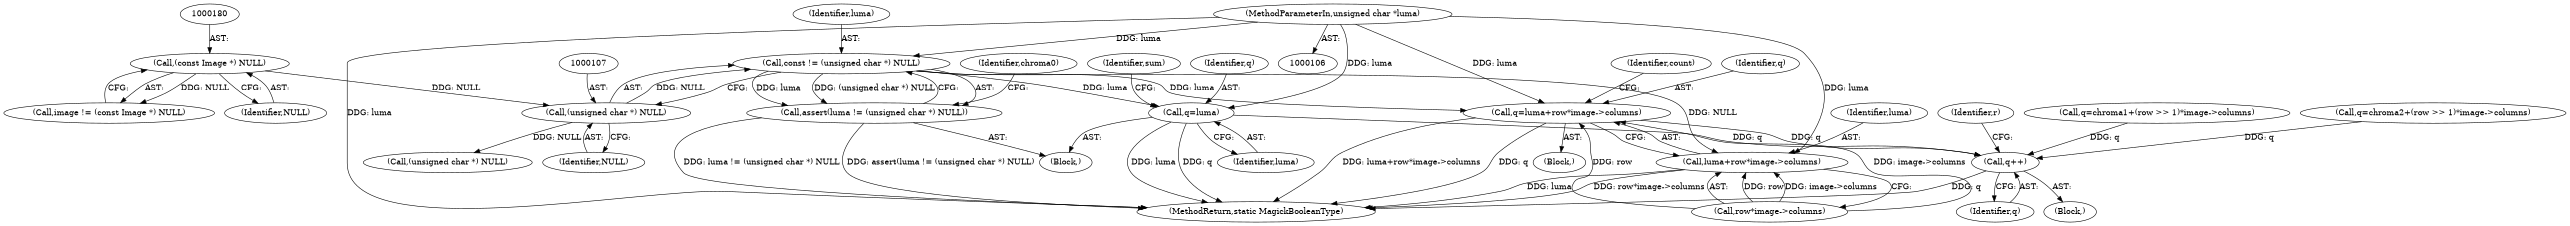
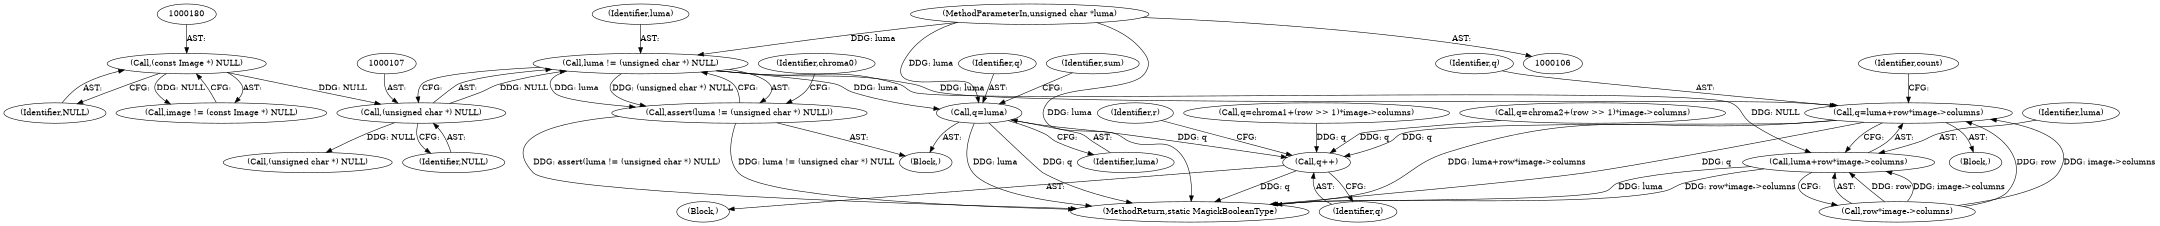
(1683, 28) -> none
(1447, 63) -> none
(841, 64) -> (641, 64)
